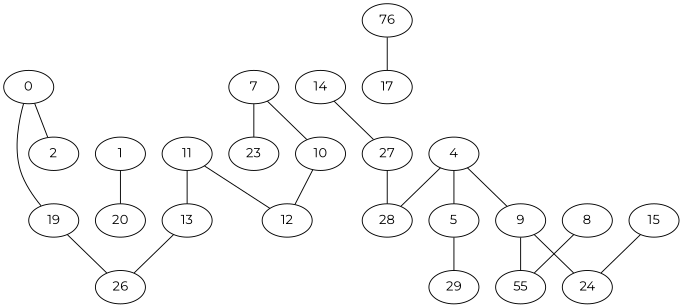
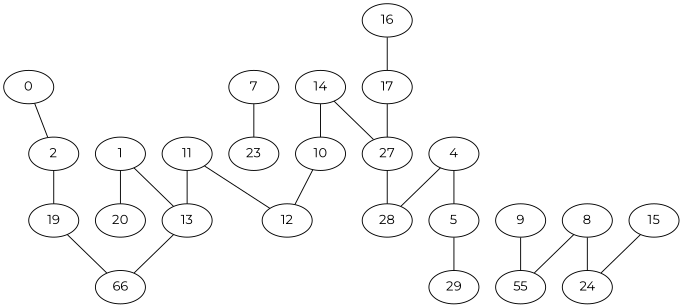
(387, 20) -> (387, 20)
(287, 120) -> (321, 121)
none -> (387, 121)
(18, 157) -> (54, 187)
none -> (154, 187)
(487, 187) -> none
(550, 250) -> (587, 254)
(120, 287) -> (120, 287)
